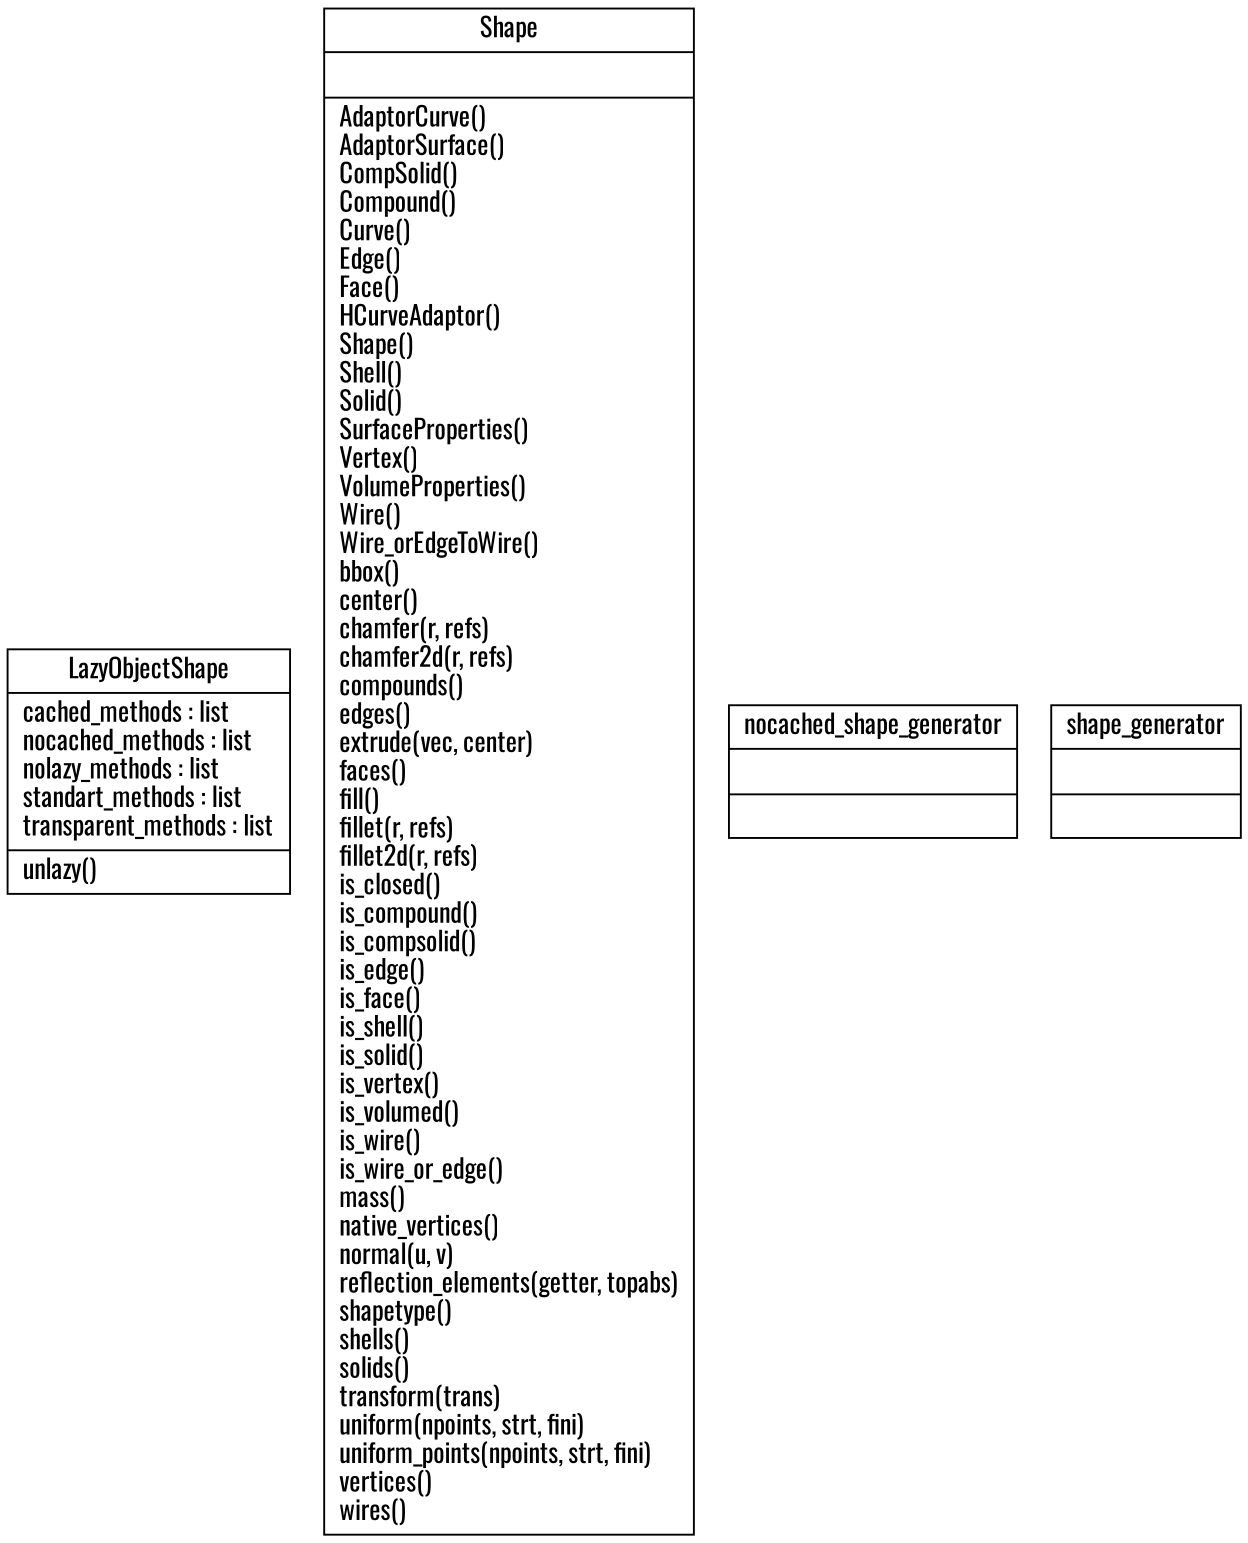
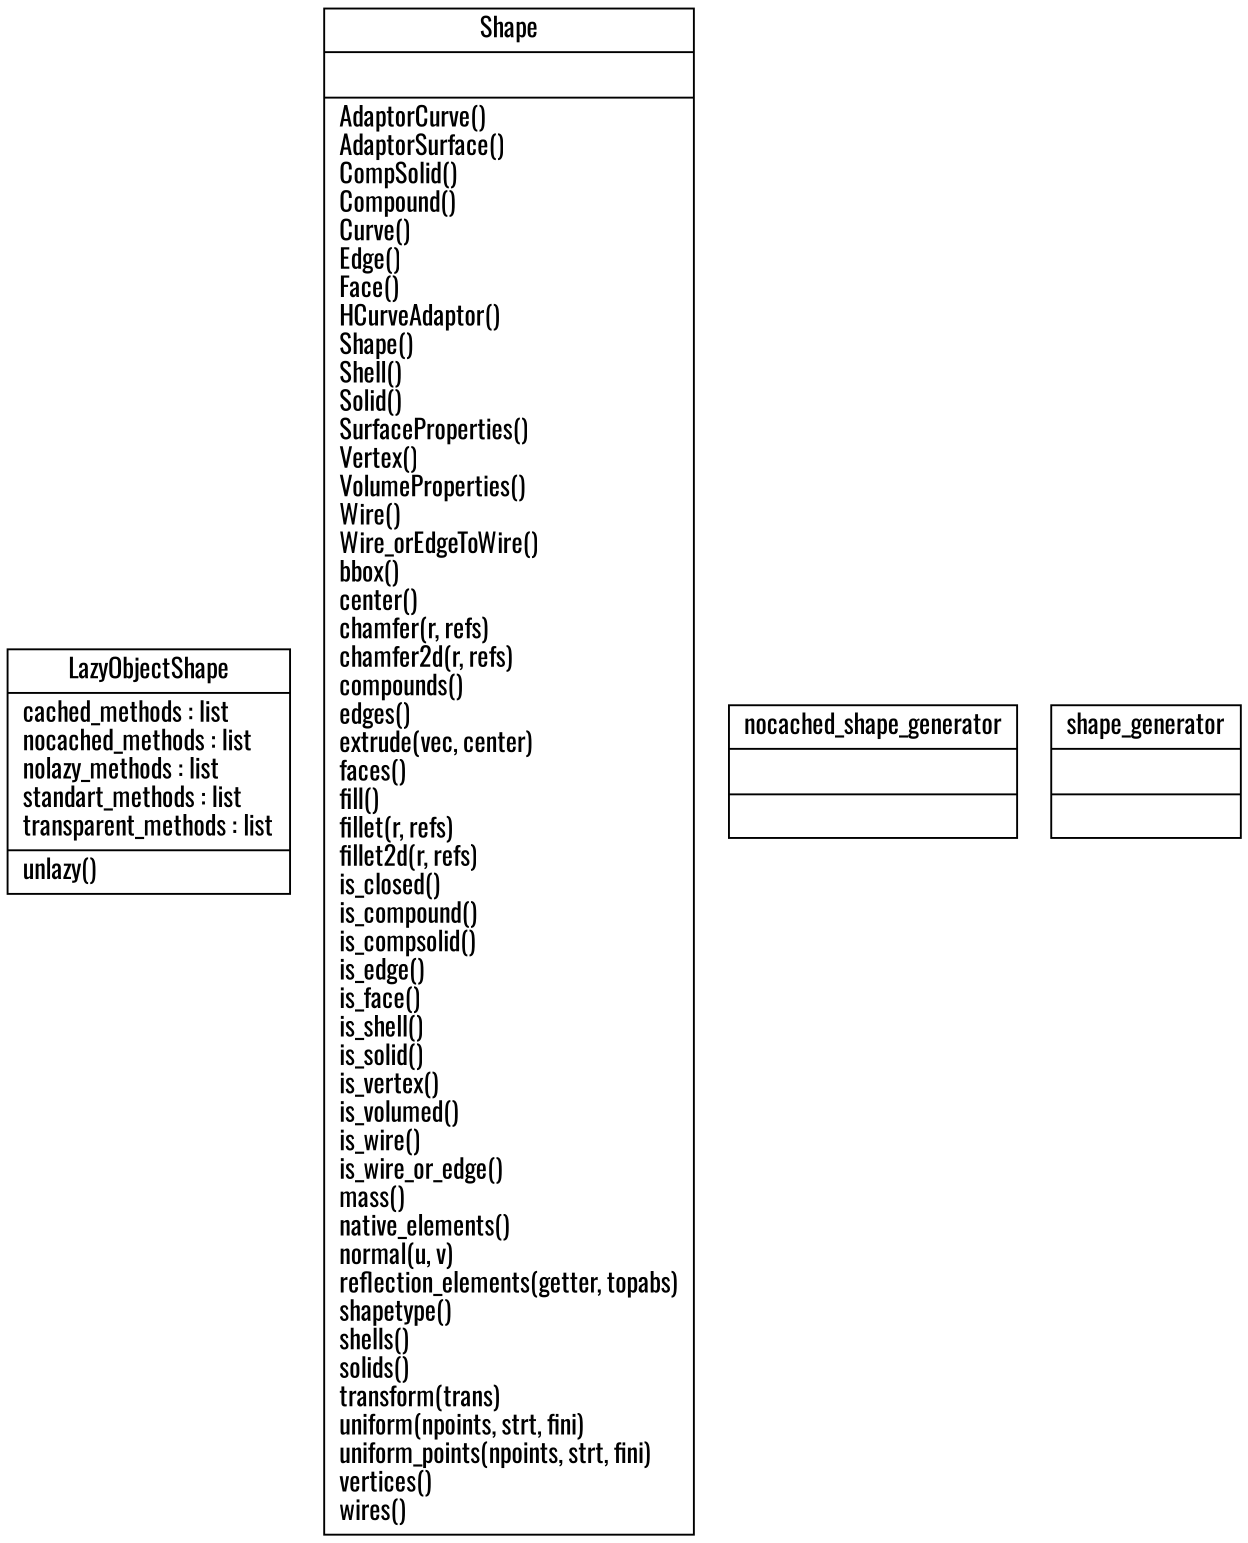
(420, 1228) -> (426, 1228)
